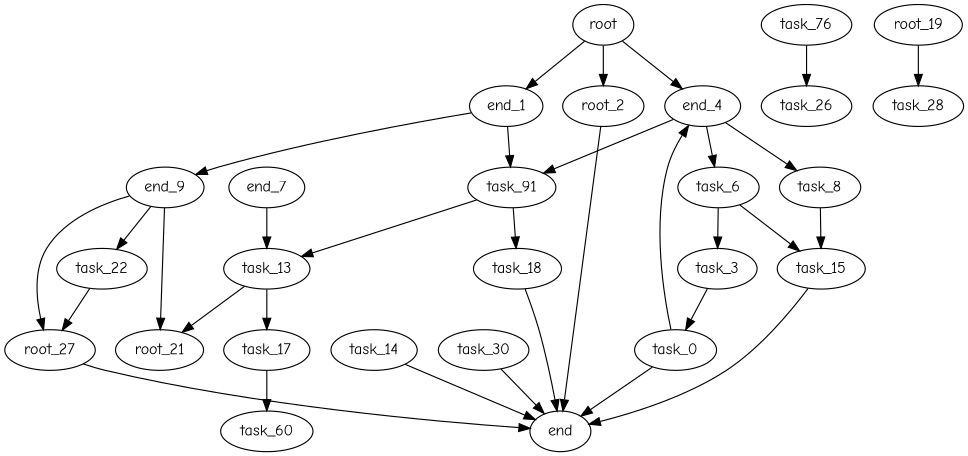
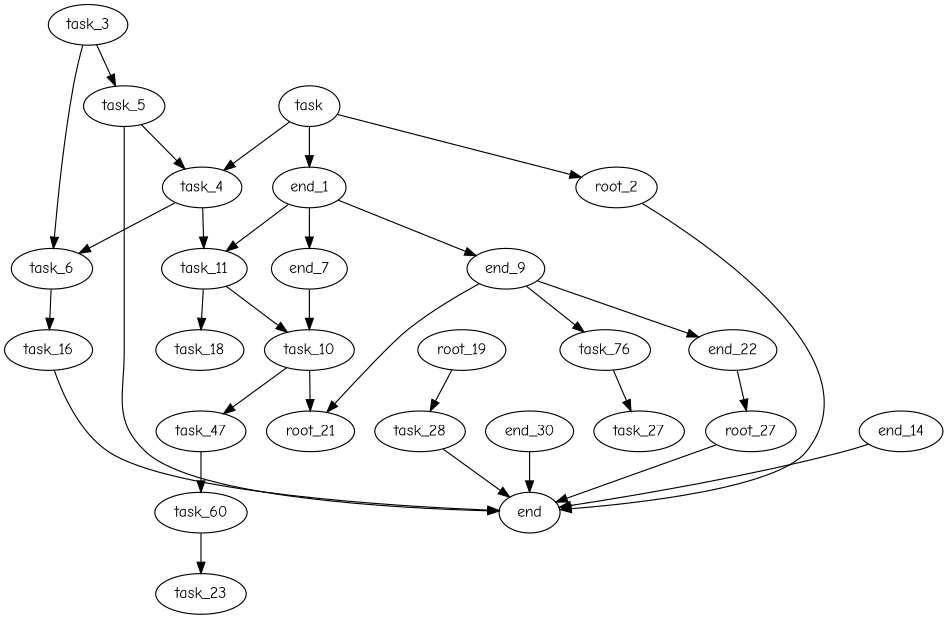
(603, 25) -> (309, 106)
(703, 106) -> (202, 187)
(807, 106) -> (639, 431)
(512, 187) -> (204, 269)
(820, 187) -> none
none -> (309, 223)
(718, 223) -> (65, 140)
(55, 237) -> (551, 306)
(102, 269) -> (733, 350)
(267, 269) -> (309, 350)
(821, 269) -> (49, 350)
(543, 344) -> (472, 470)
(267, 350) -> (201, 431)
(374, 350) -> (901, 431)
(484, 350) -> (530, 431)
(676, 350) -> (124, 106)
none -> (201, 594)
